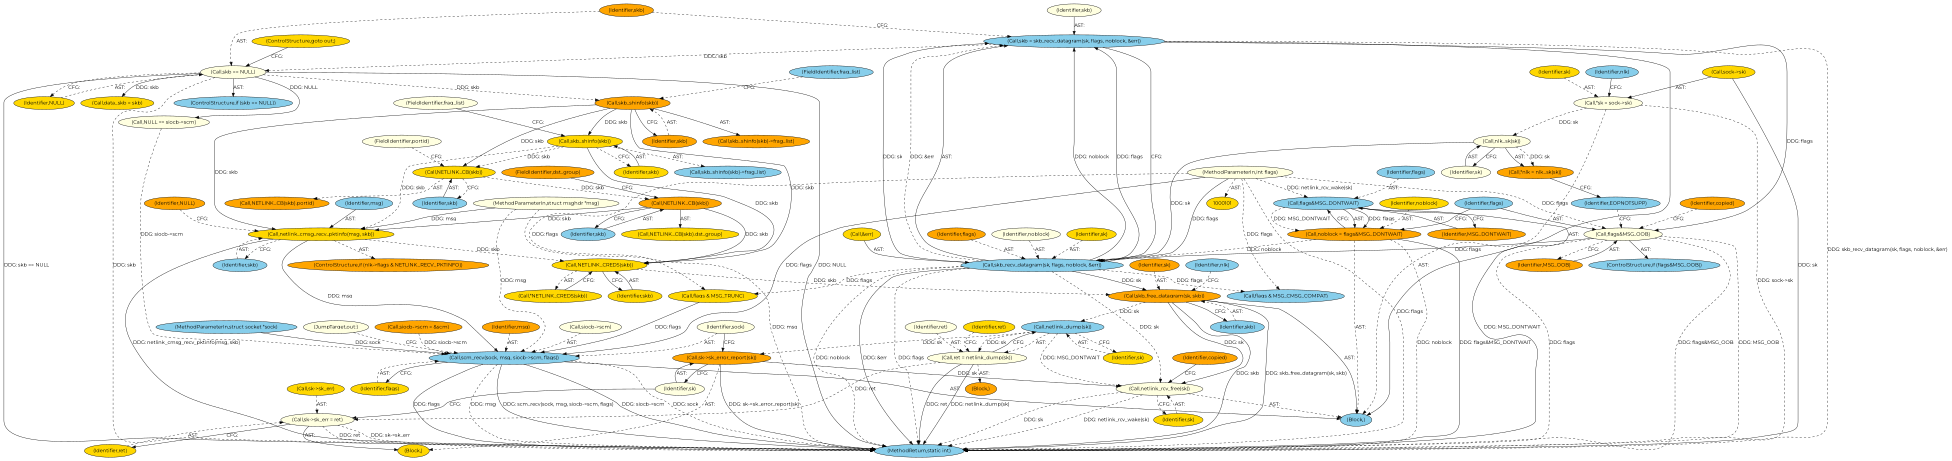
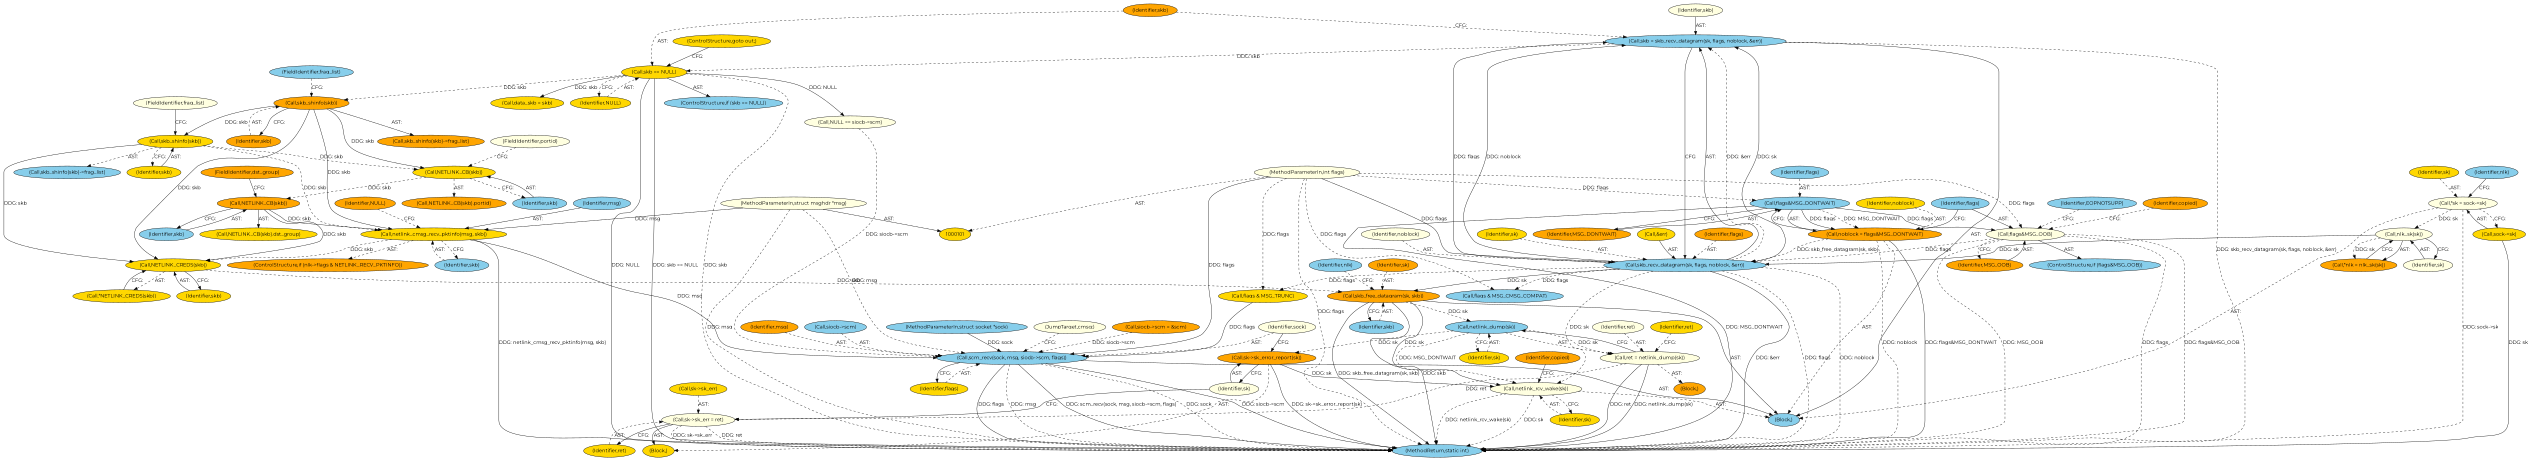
(1606, 50) -> (1912, 223)
(233, 72) -> (654, 72)
(1320, 188) -> (1596, 188)
(1575, 188) -> (2378, 250)
none -> (2489, 215)
none -> (880, 220)
(1264, 250) -> (1838, 250)
(1347, 251) -> (1876, 253)
(336, 327) -> (1070, 327)
(591, 327) -> (836, 327)
(1159, 389) -> (1536, 389)
